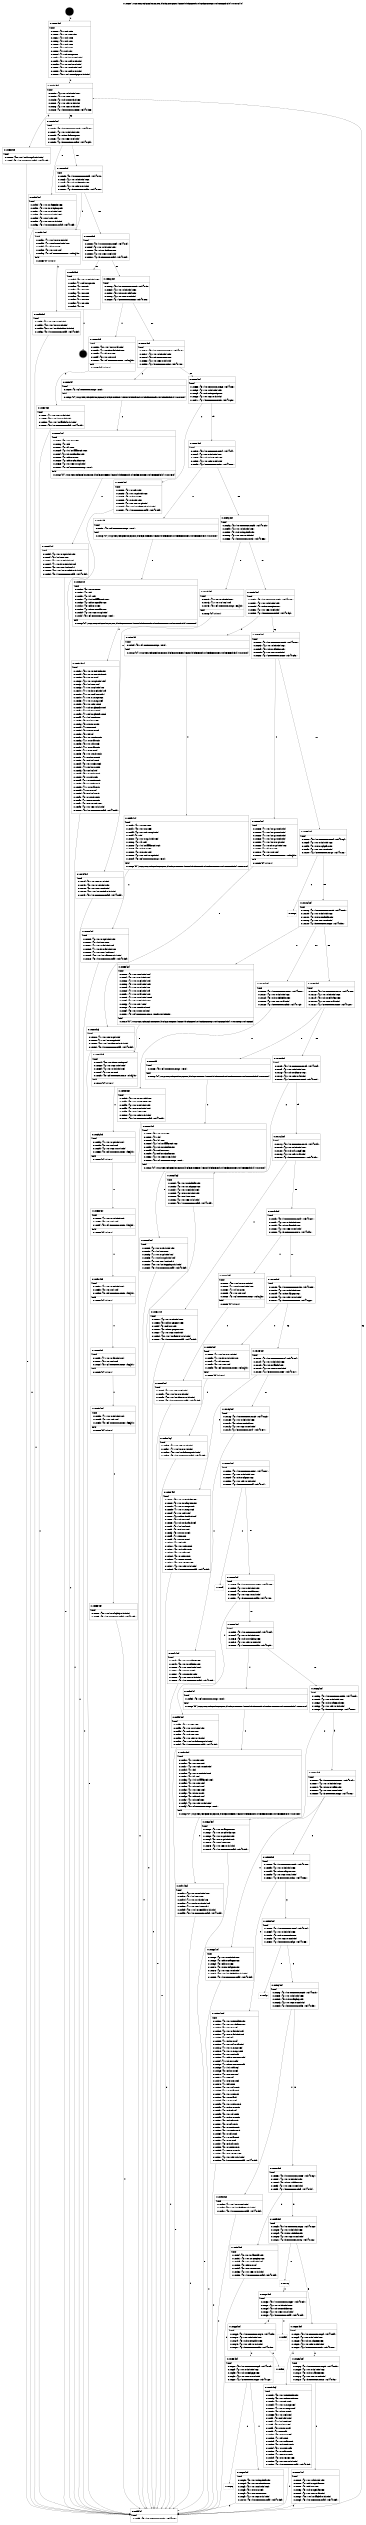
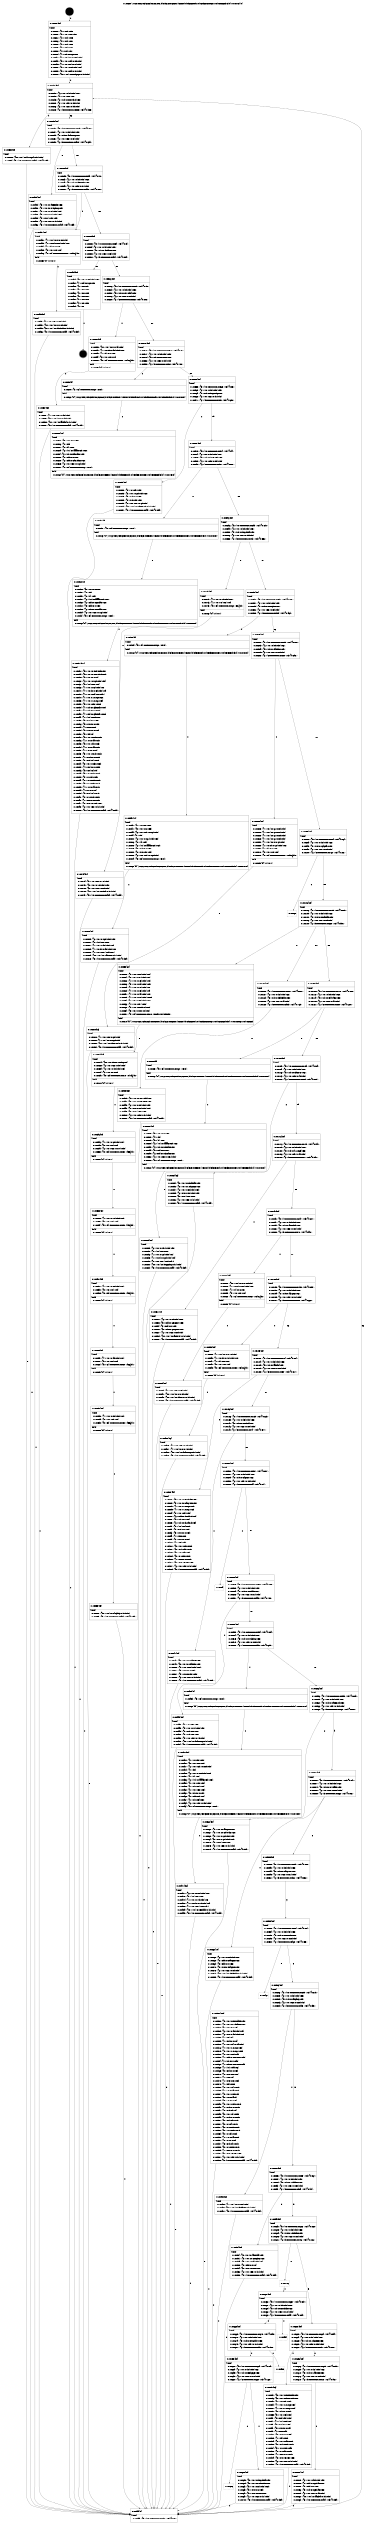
(65, 561) -> none
none -> (245, 1447)
(255, 1944) -> none
